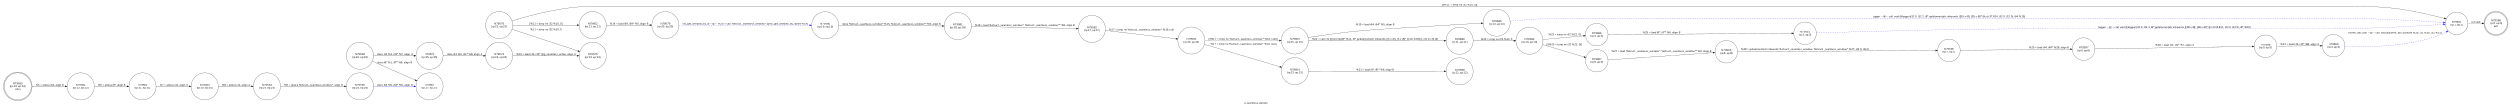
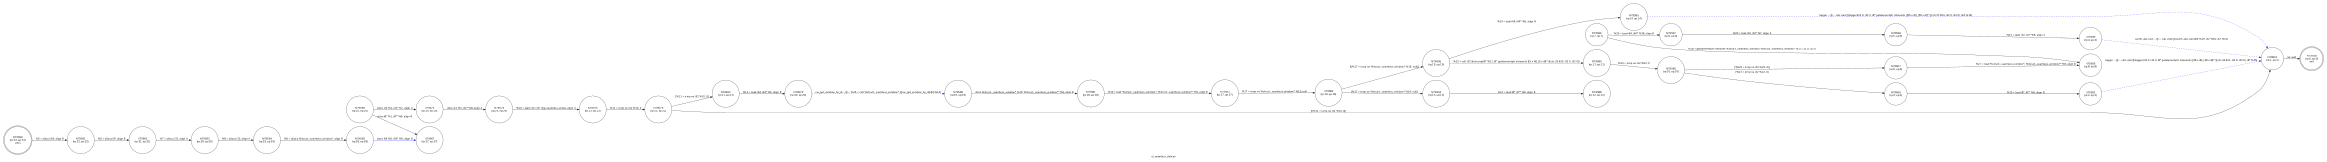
(545, 40) -> (625, 109)
(1837, 51) -> (1842, 53)
